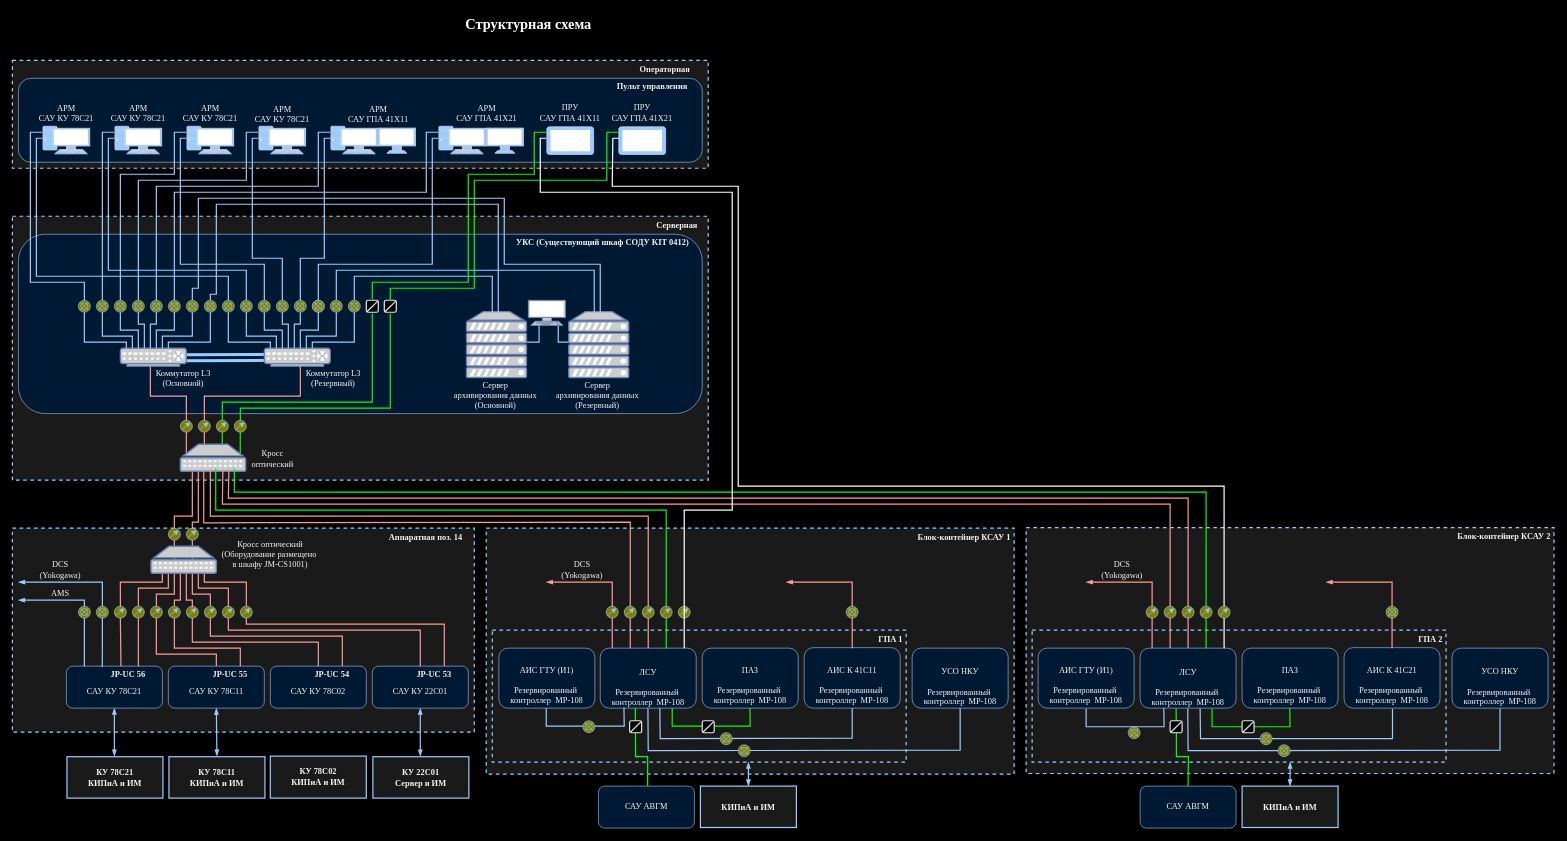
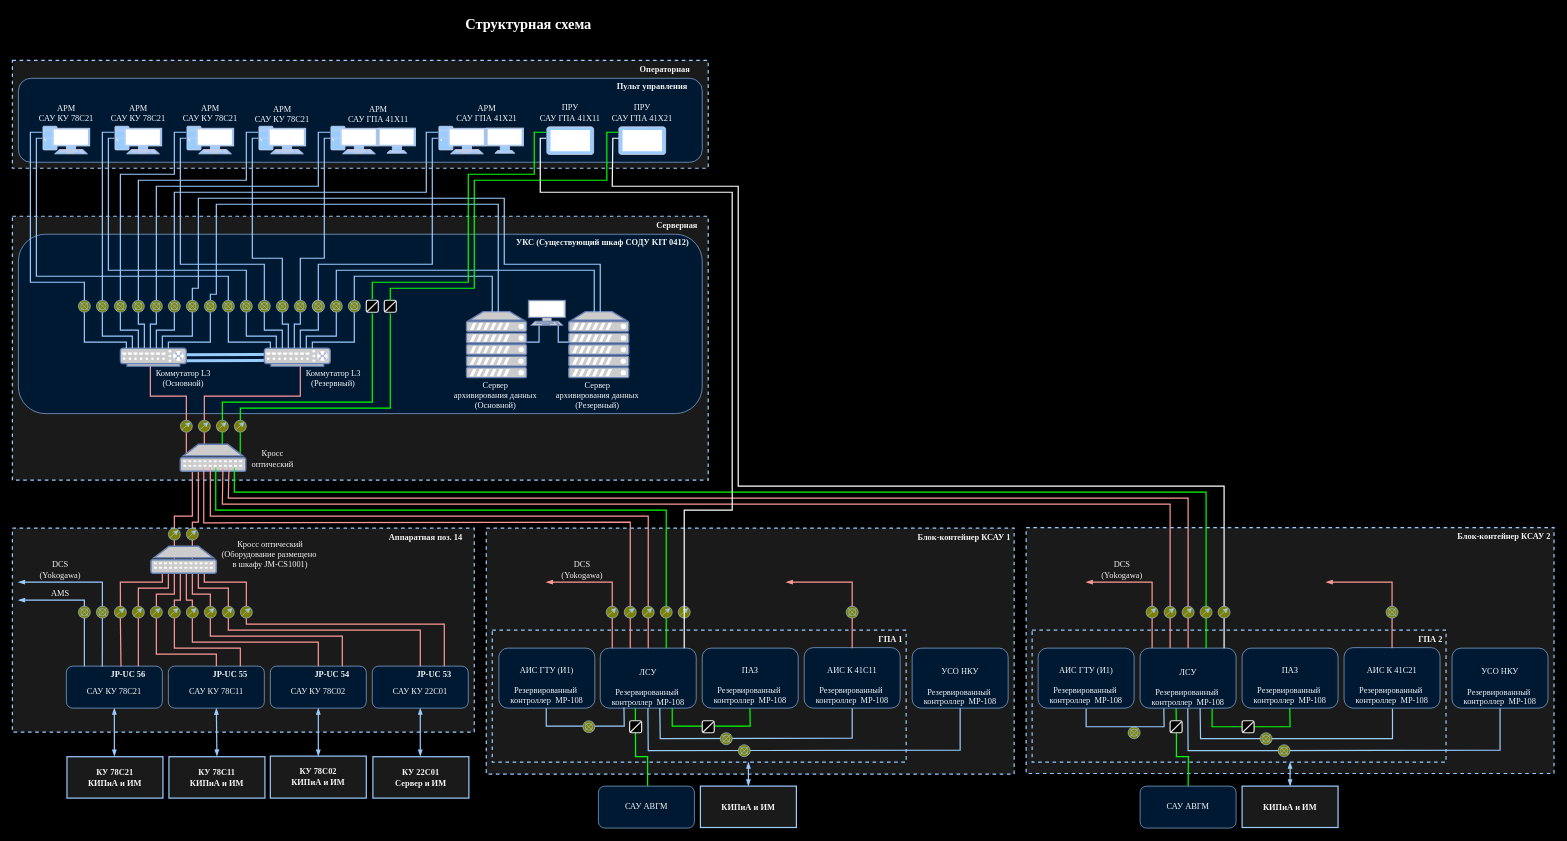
none -> (318, 733)
